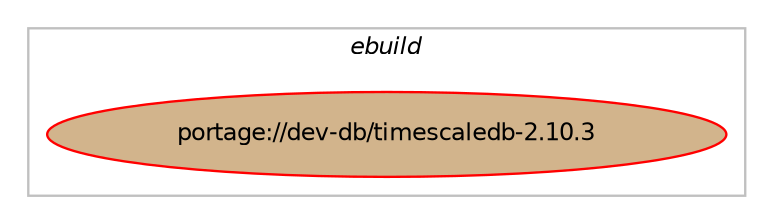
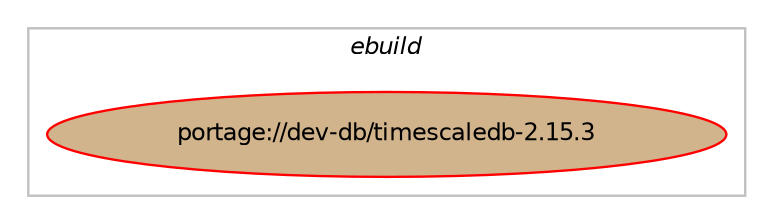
(387, 134) -> (387, 134)
